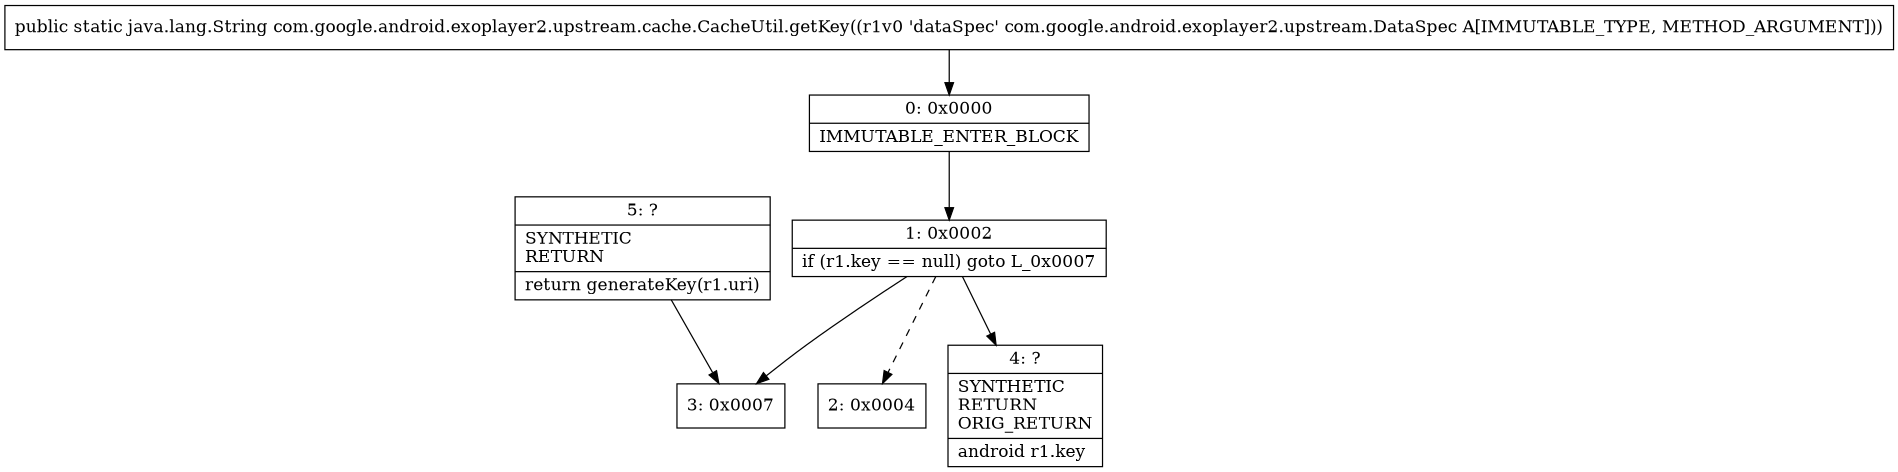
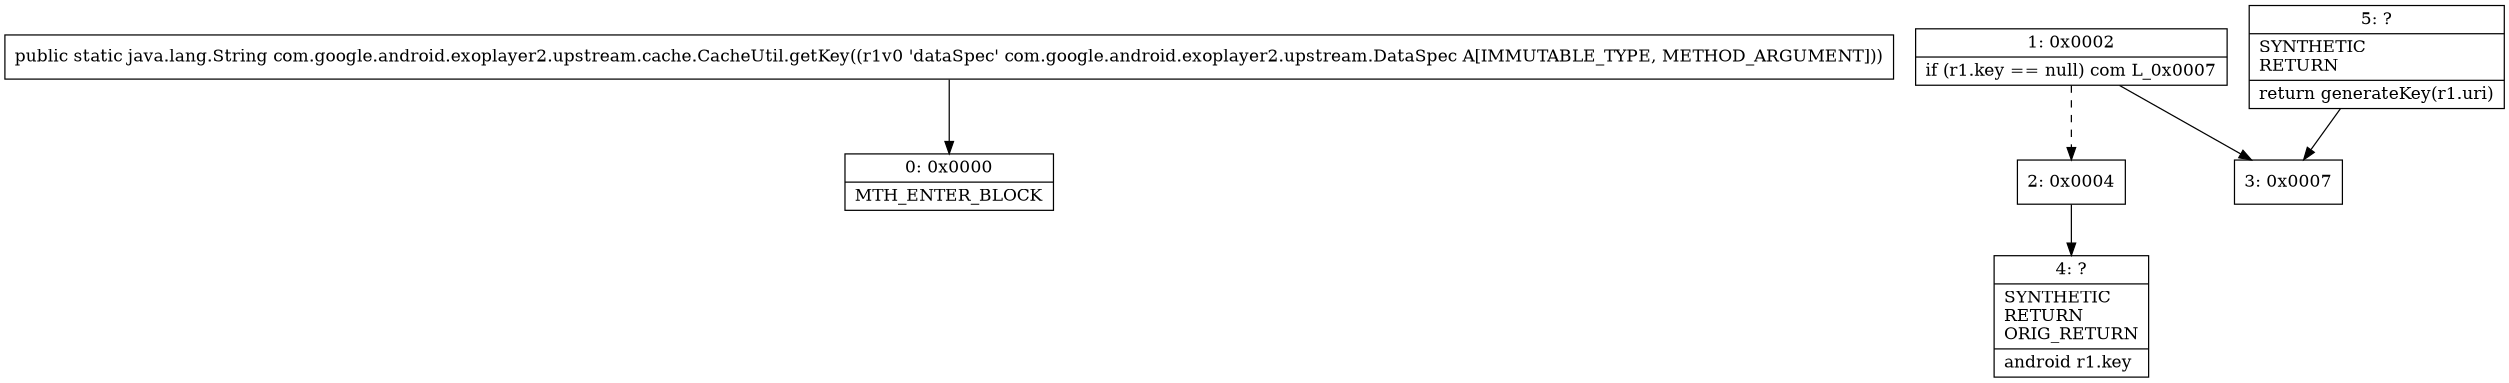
(949, 137) -> (949, 196)
(949, 180) -> none
(949, 262) -> (2071, 71)
(977, 305) -> (2071, 224)
